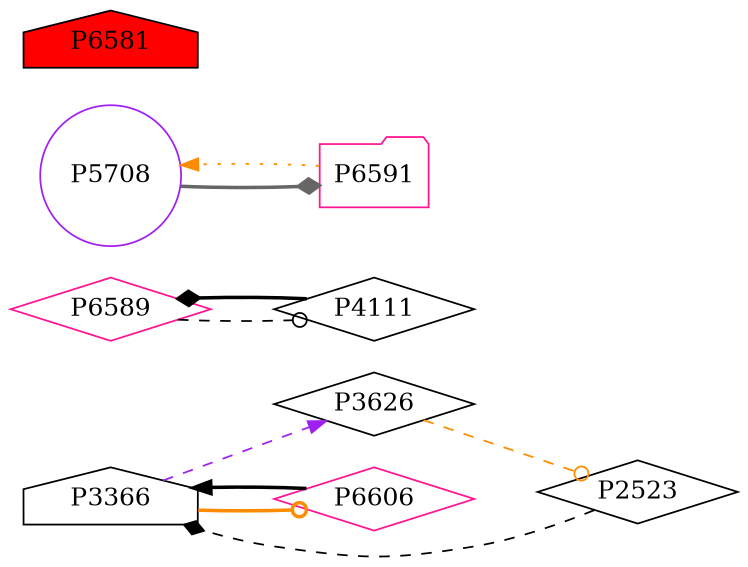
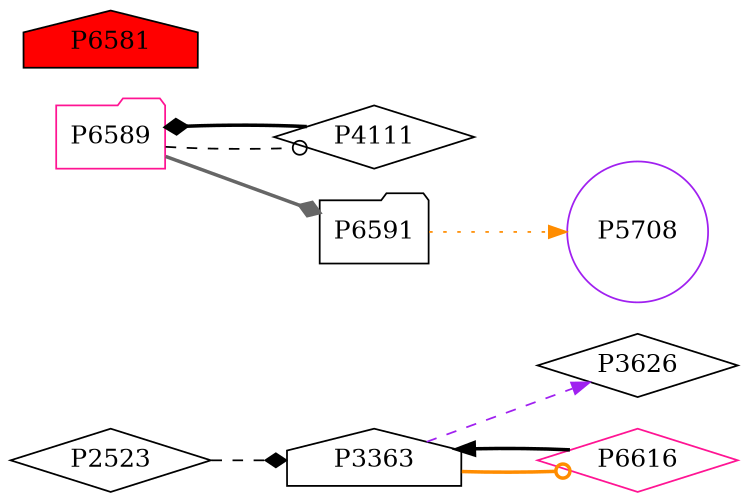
(374, 176) -> (374, 232)
(239, 188) -> (233, 181)
(111, 309) -> (111, 137)
(499, 446) -> none
(111, 499) -> (374, 460)
(374, 499) -> (638, 460)
